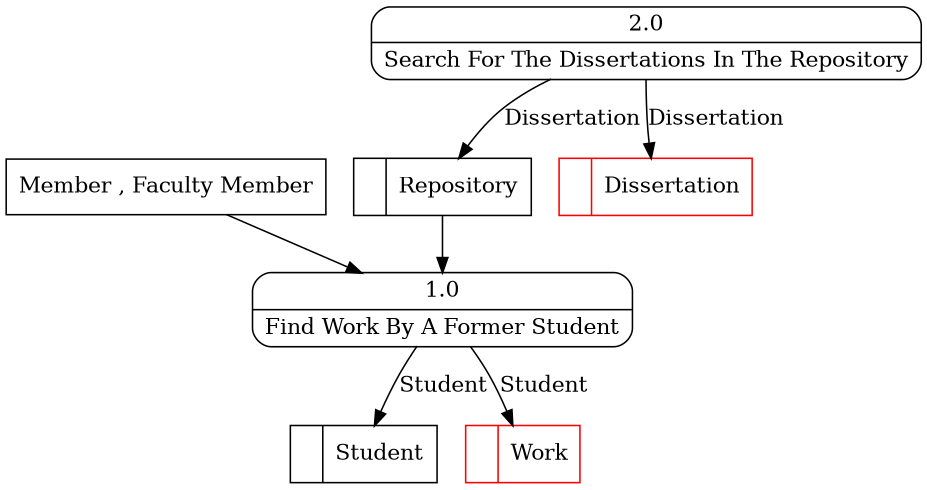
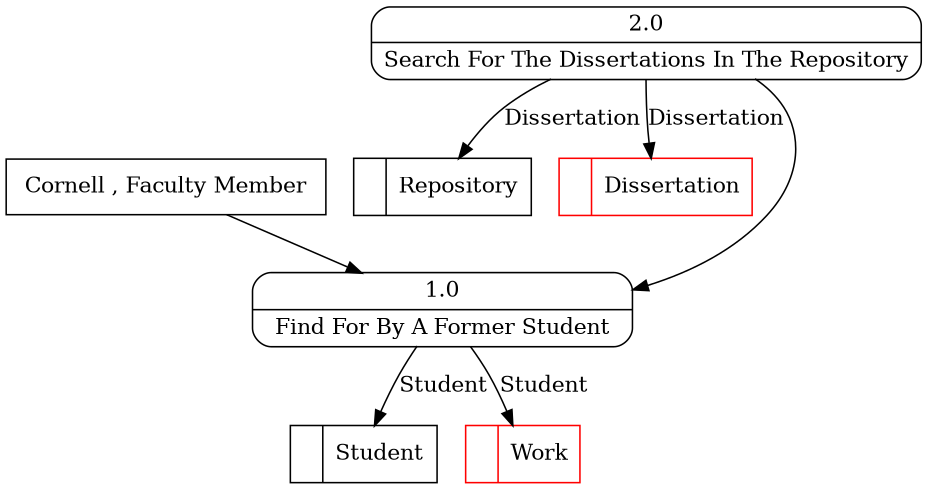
(166, 187) -> (166, 187)
(442, 236) -> (773, 208)
(442, 327) -> (442, 327)
